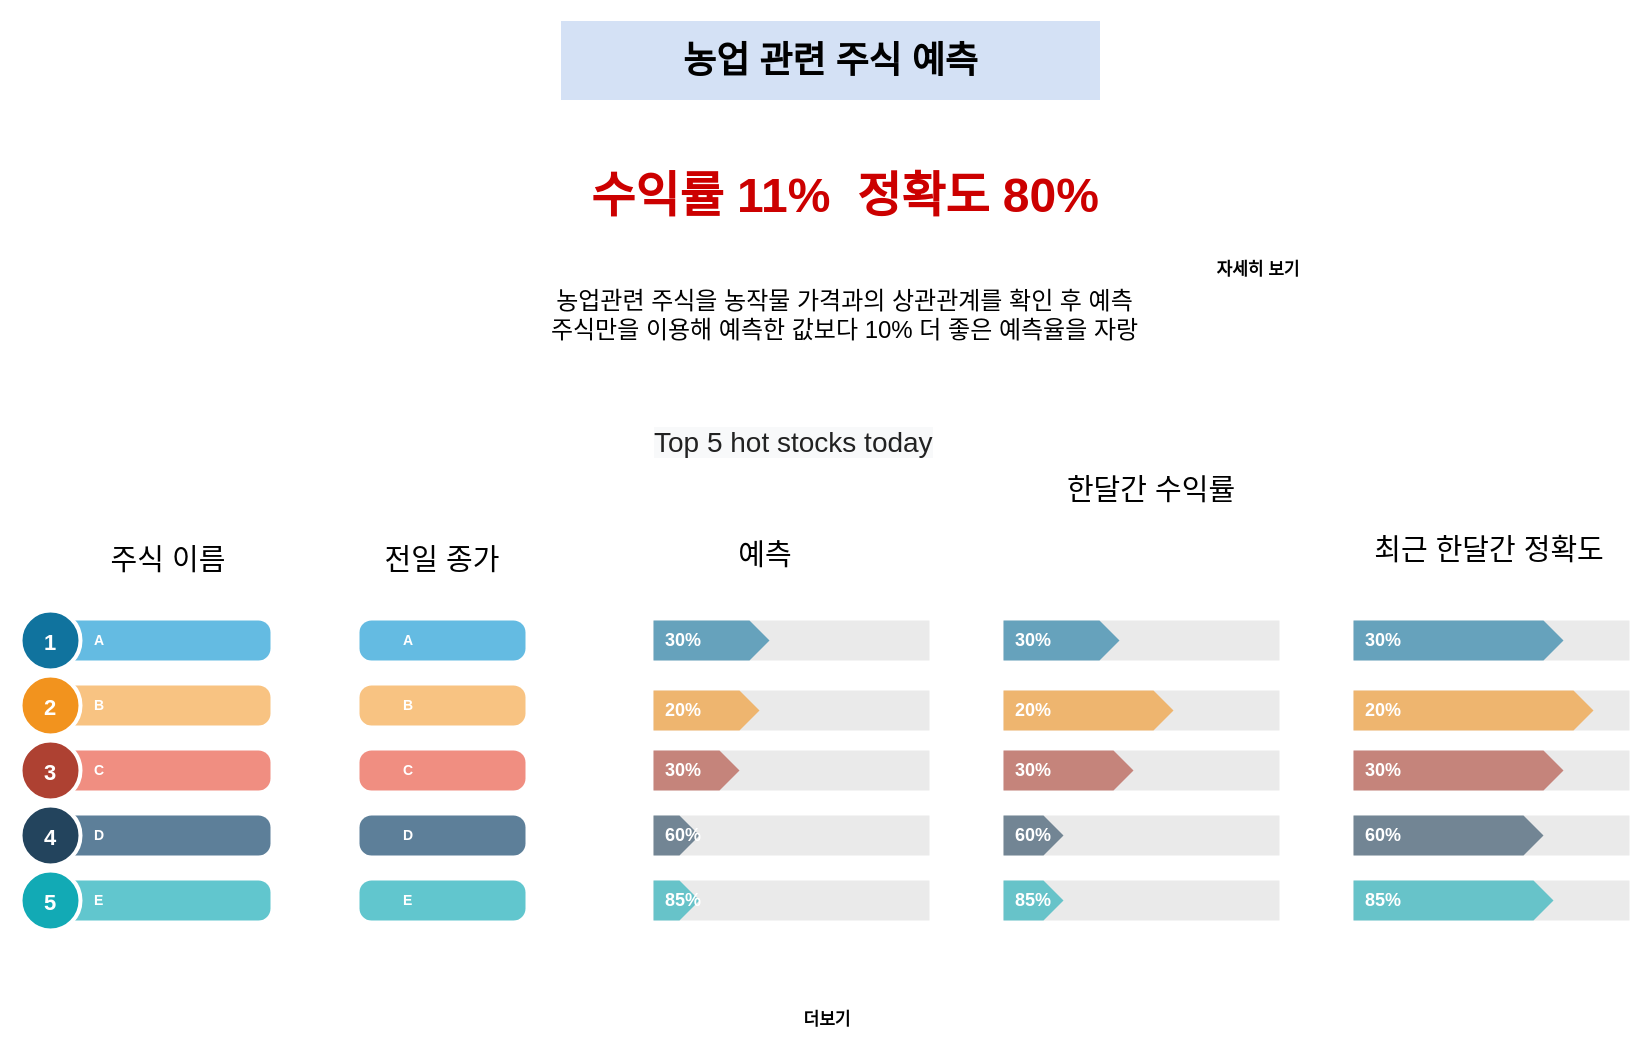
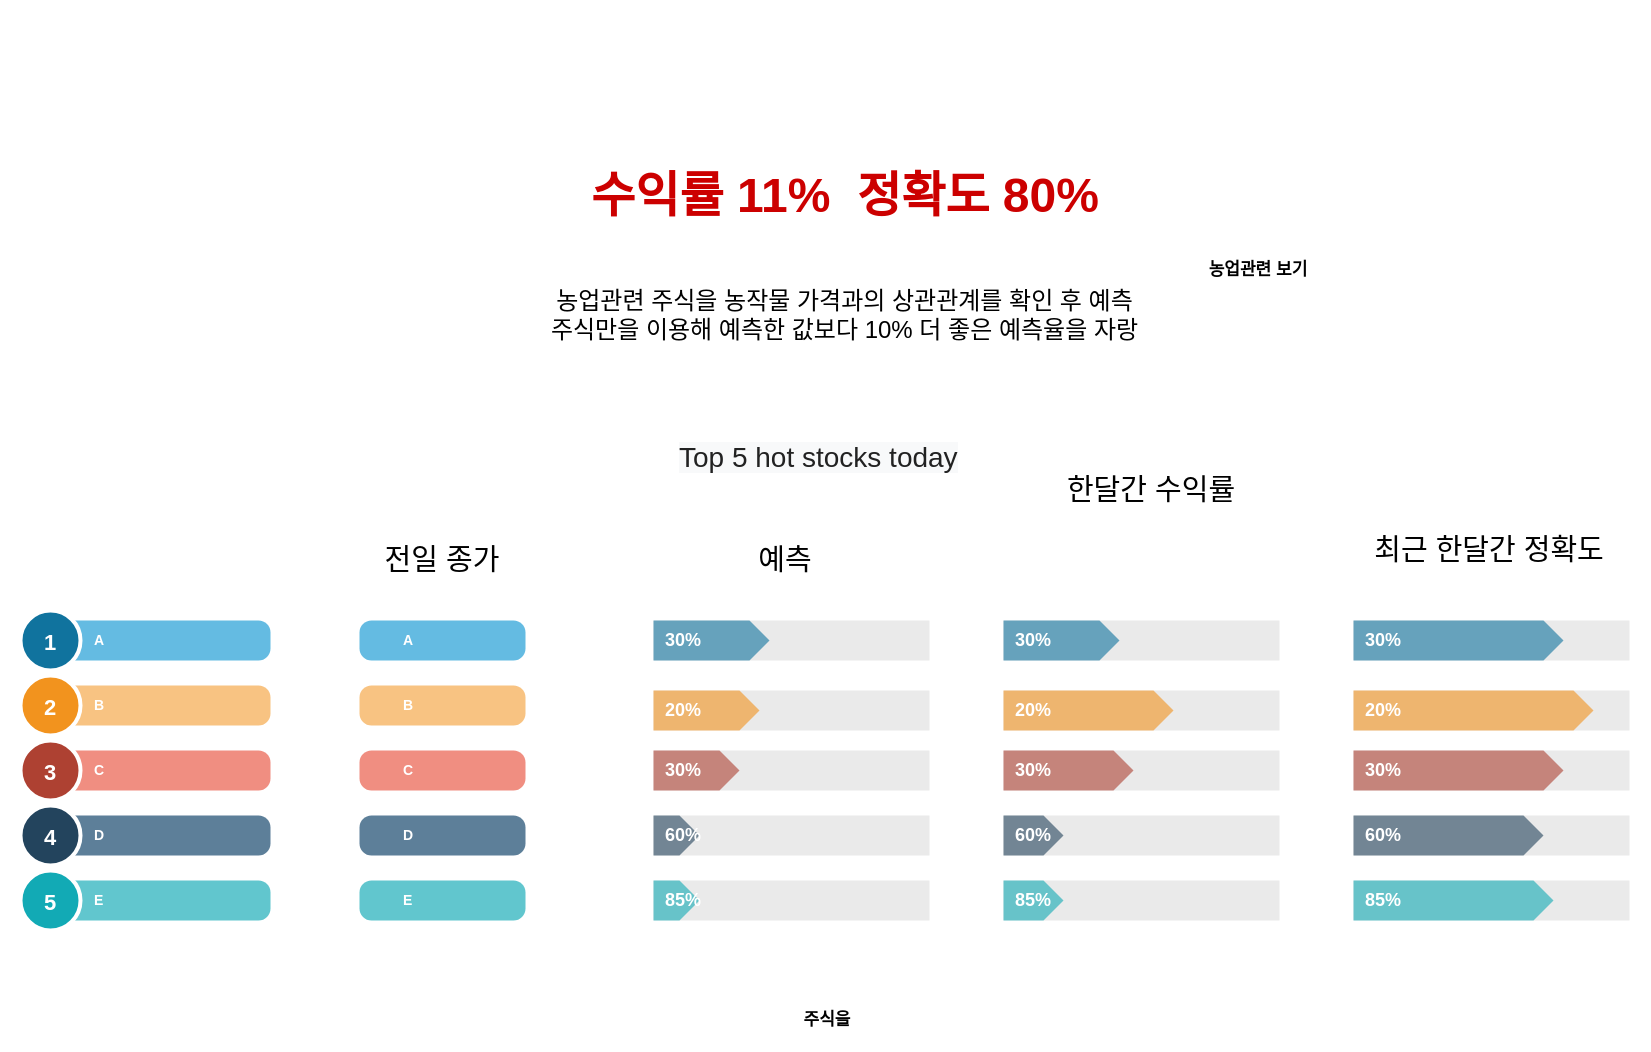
(831, 61) -> none
(1259, 271) -> (1259, 271)
(803, 431) -> (828, 446)
(766, 556) -> (786, 561)
(169, 561) -> none
(828, 1021) -> (828, 1021)
